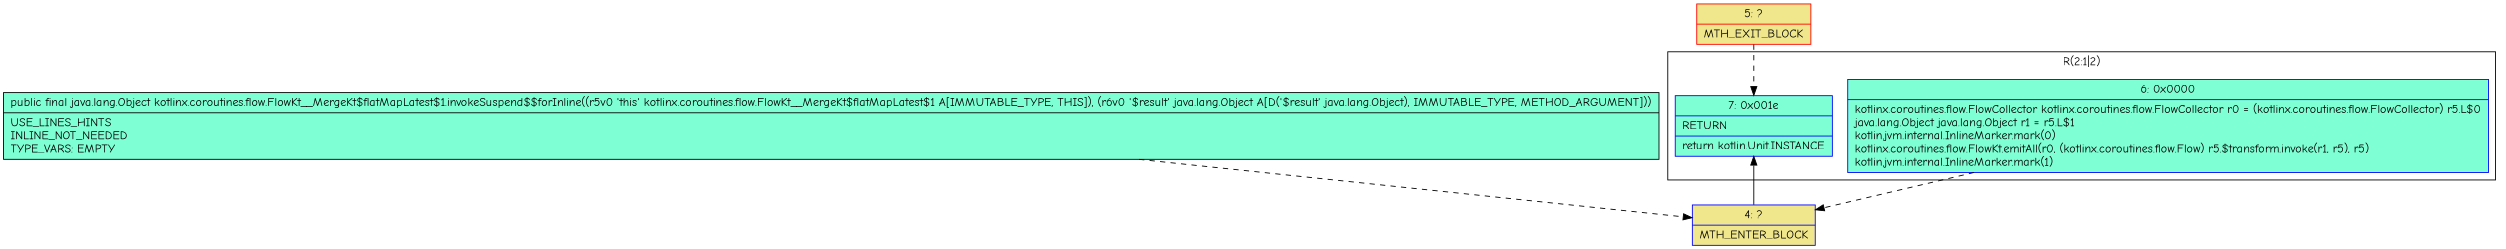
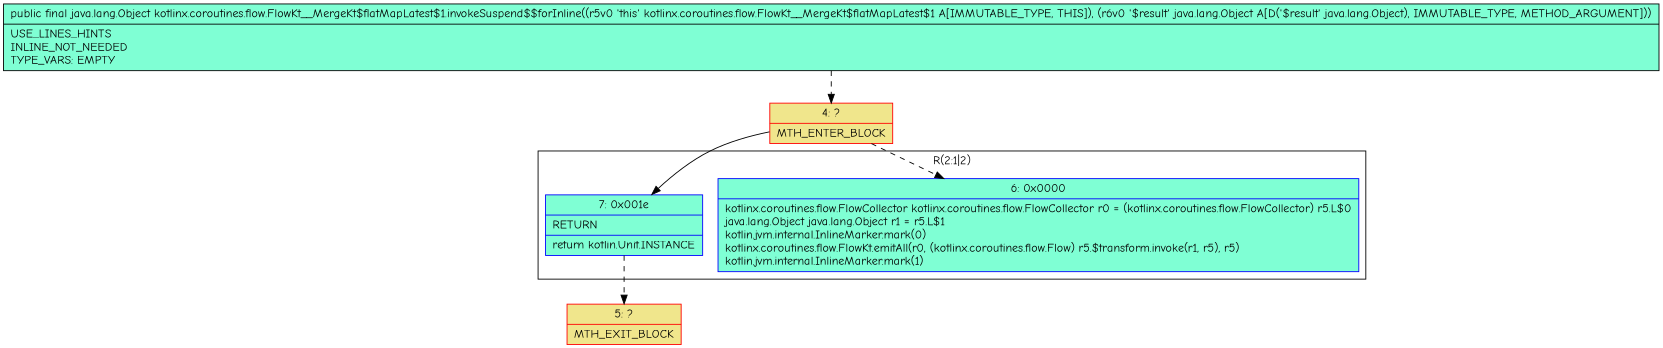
(1754, 65) -> (624, 273)
(1899, 190) -> (904, 159)
(1754, 225) -> (831, 123)
